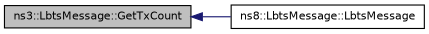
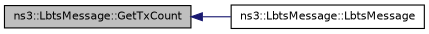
(328, 17) -> (328, 17)
